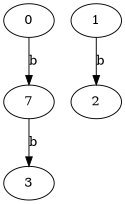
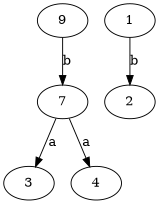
(29, 21) -> (63, 21)
(34, 143) -> (53, 143)
none -> (96, 183)
